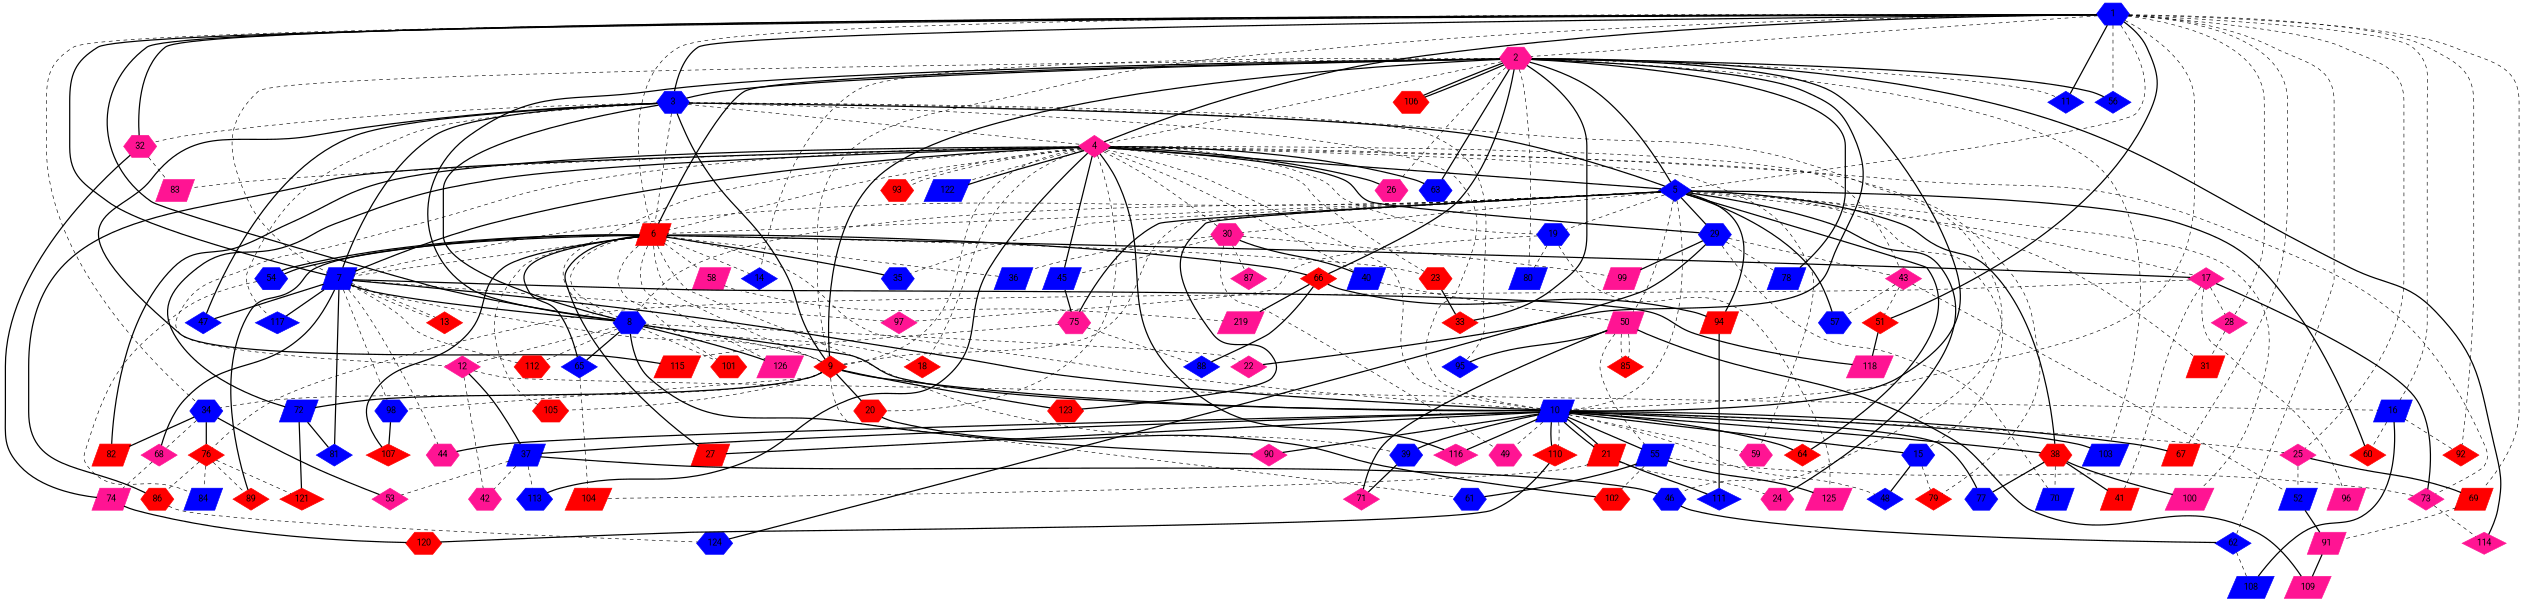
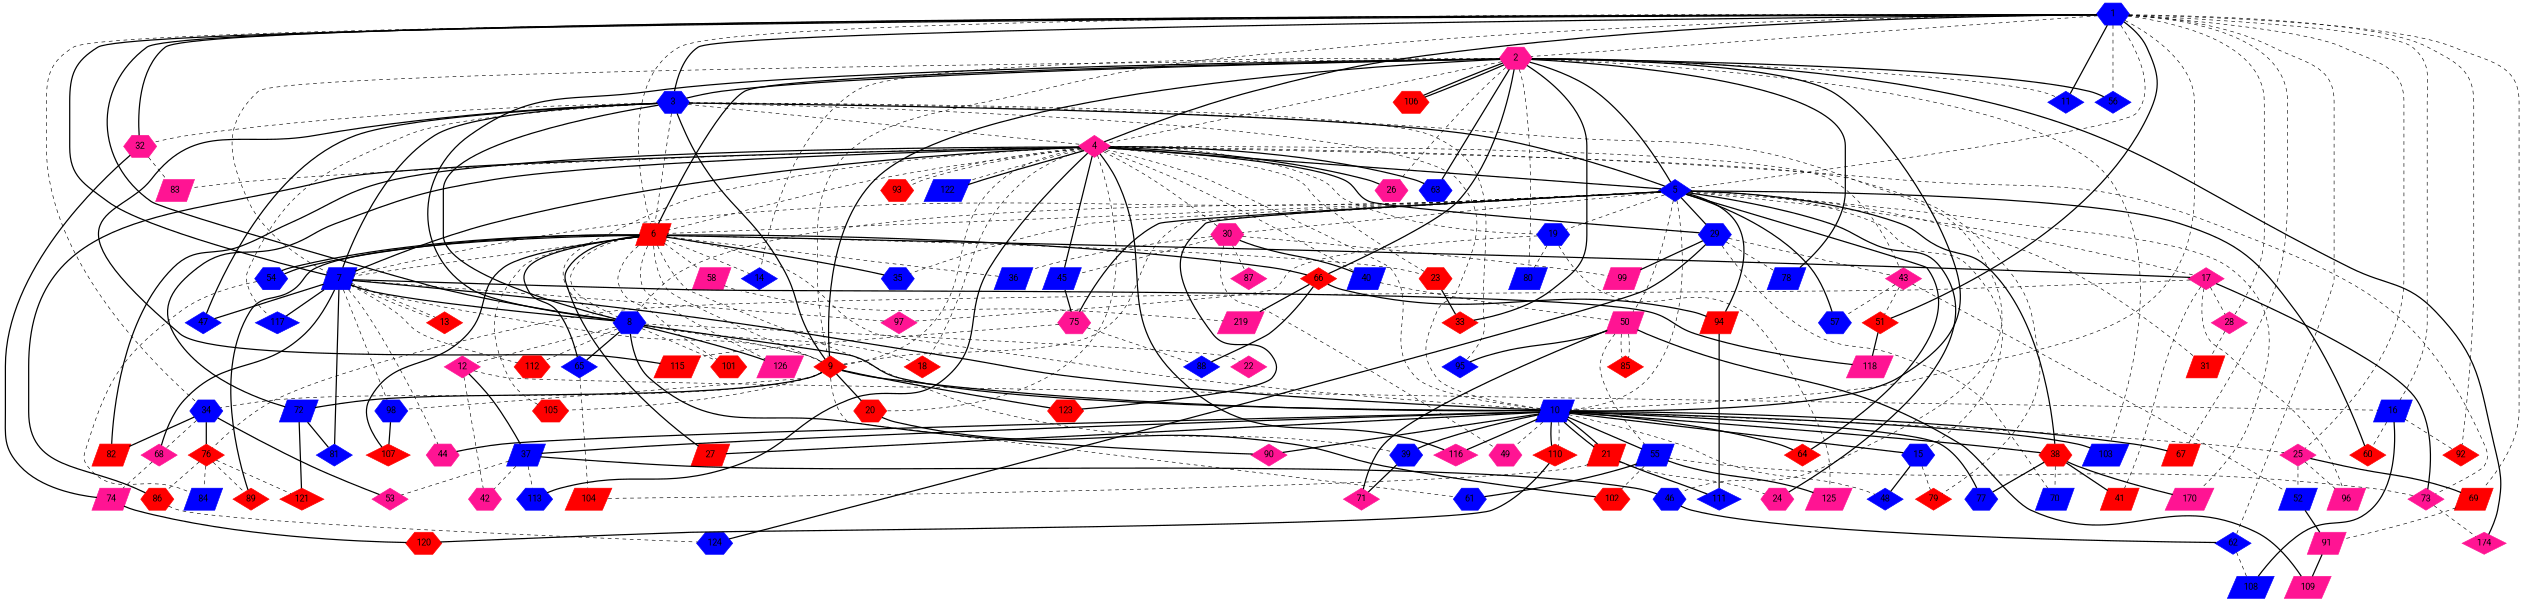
(473, 208) -> none
(1792, 298) -> none
(1756, 455) -> none
none -> (2320, 475)
(2190, 499) -> (2190, 499)
(2484, 543) -> (2484, 543)
